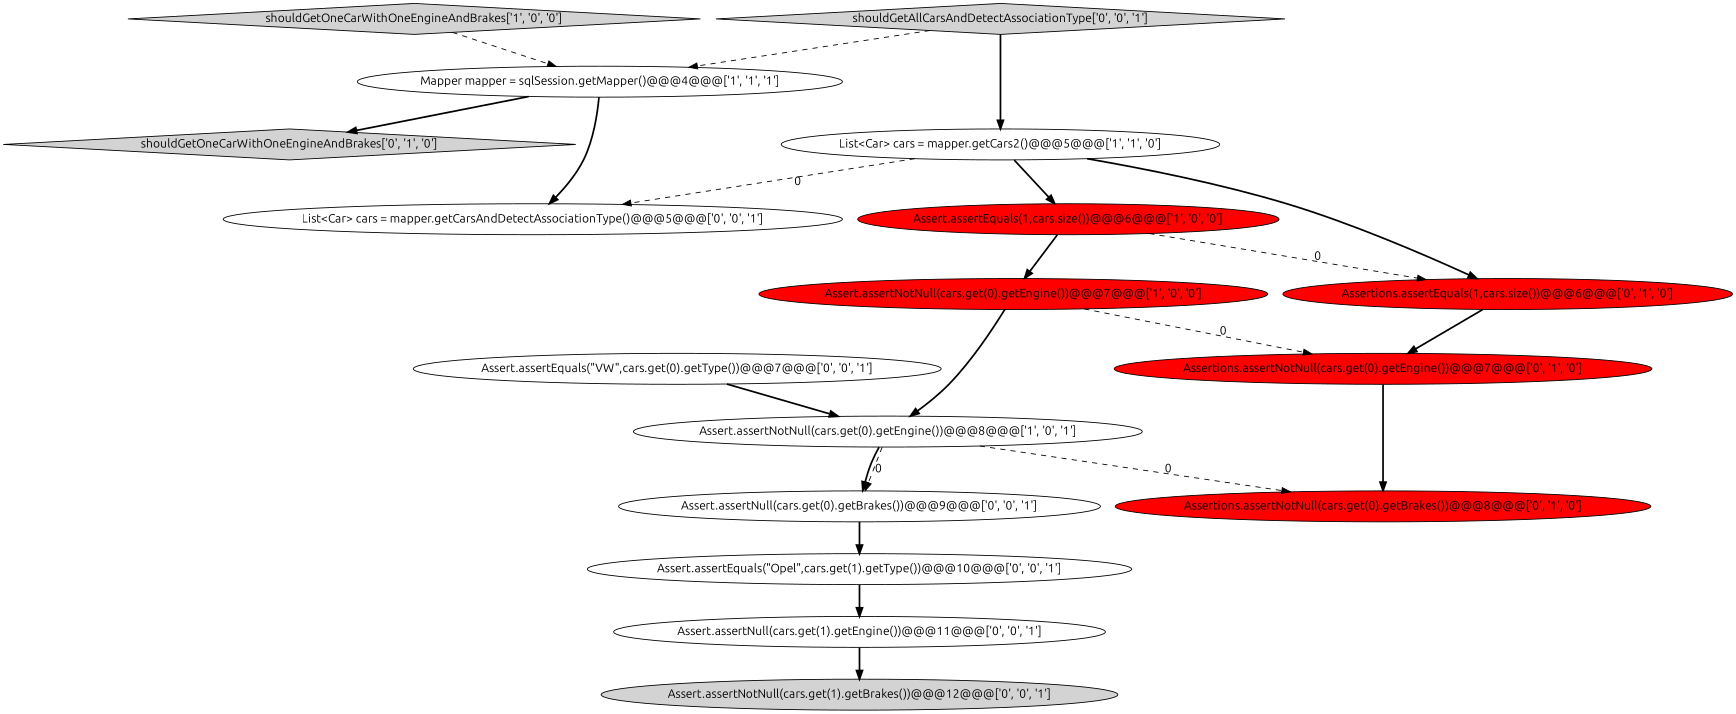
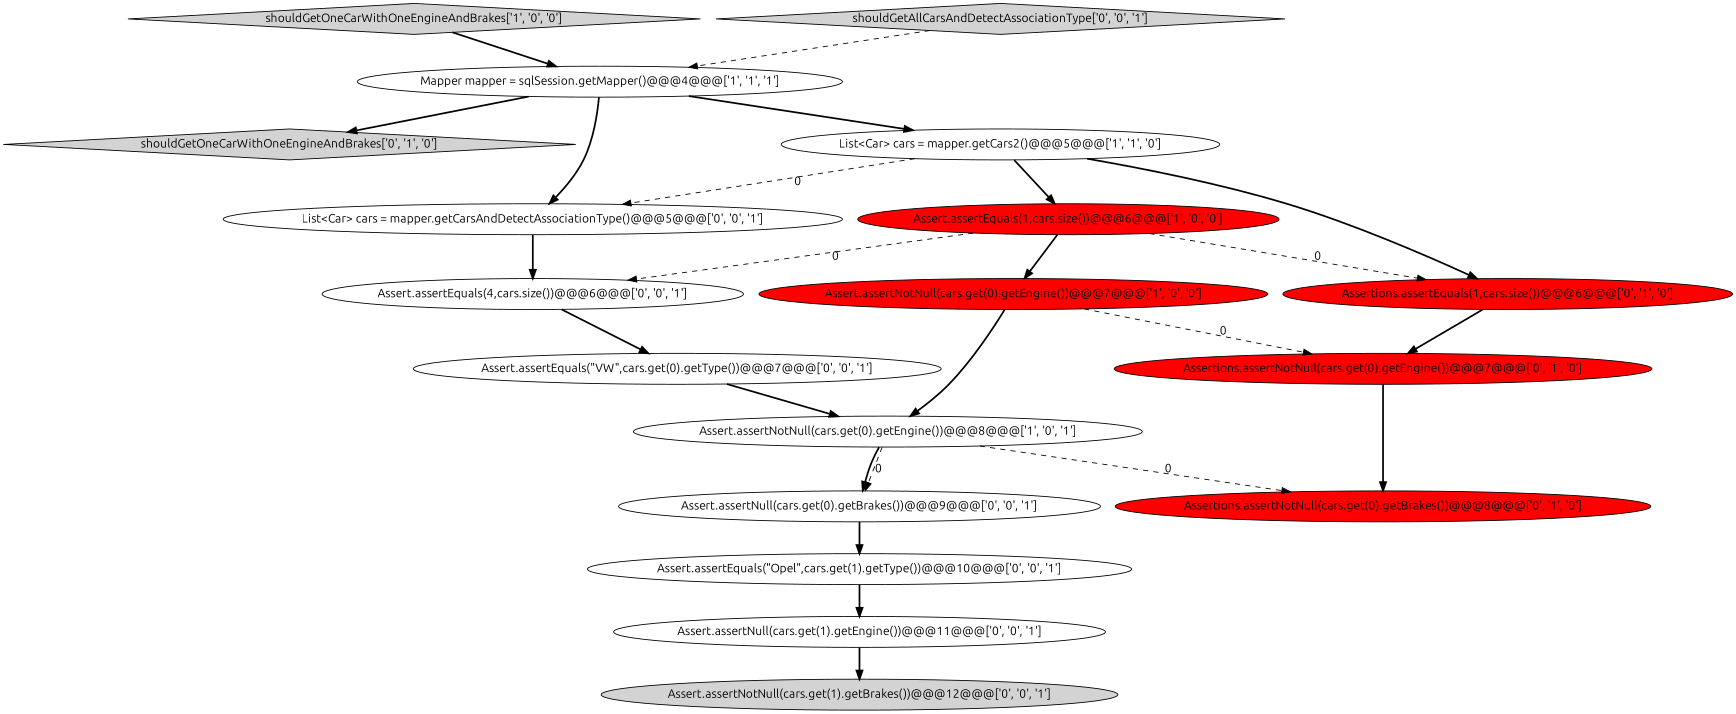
(500, 48) -> (500, 48)
(1000, 77) -> (796, 112)
none -> (533, 294)
